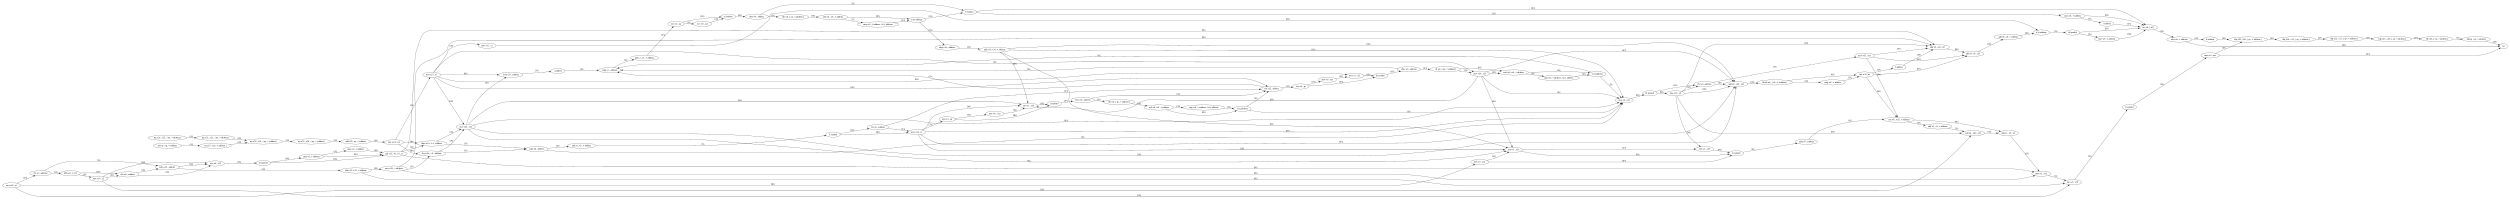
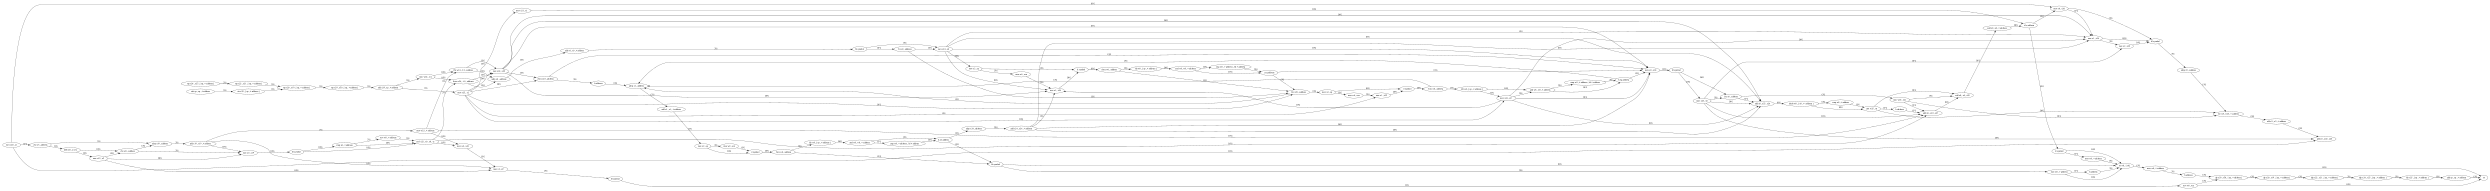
none -> (2043, 17)
(413, 108) -> (427, 90)
(2008, 133) -> none
(1089, 139) -> (1093, 56)
(192, 165) -> (225, 149)
